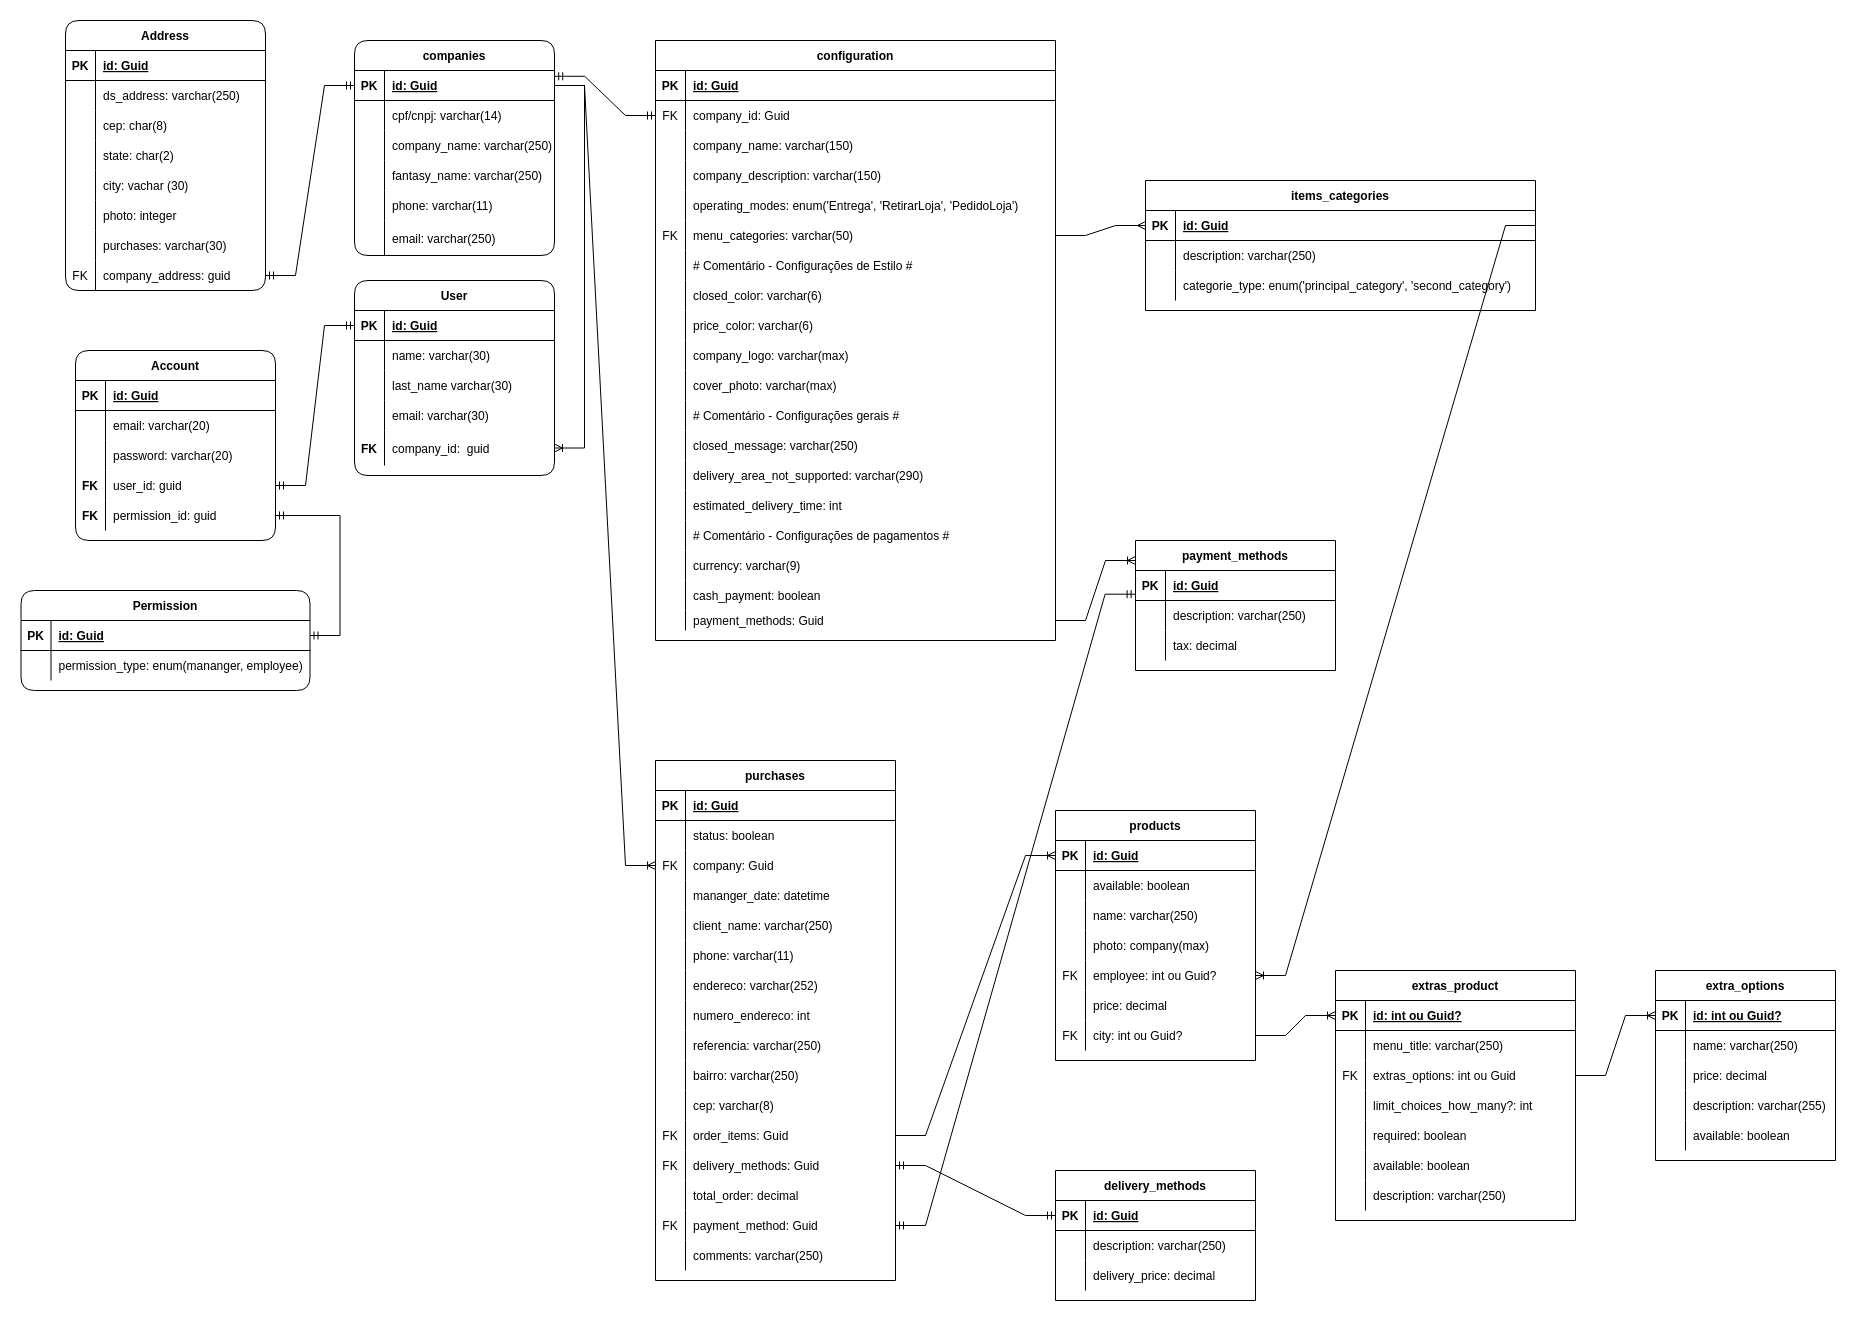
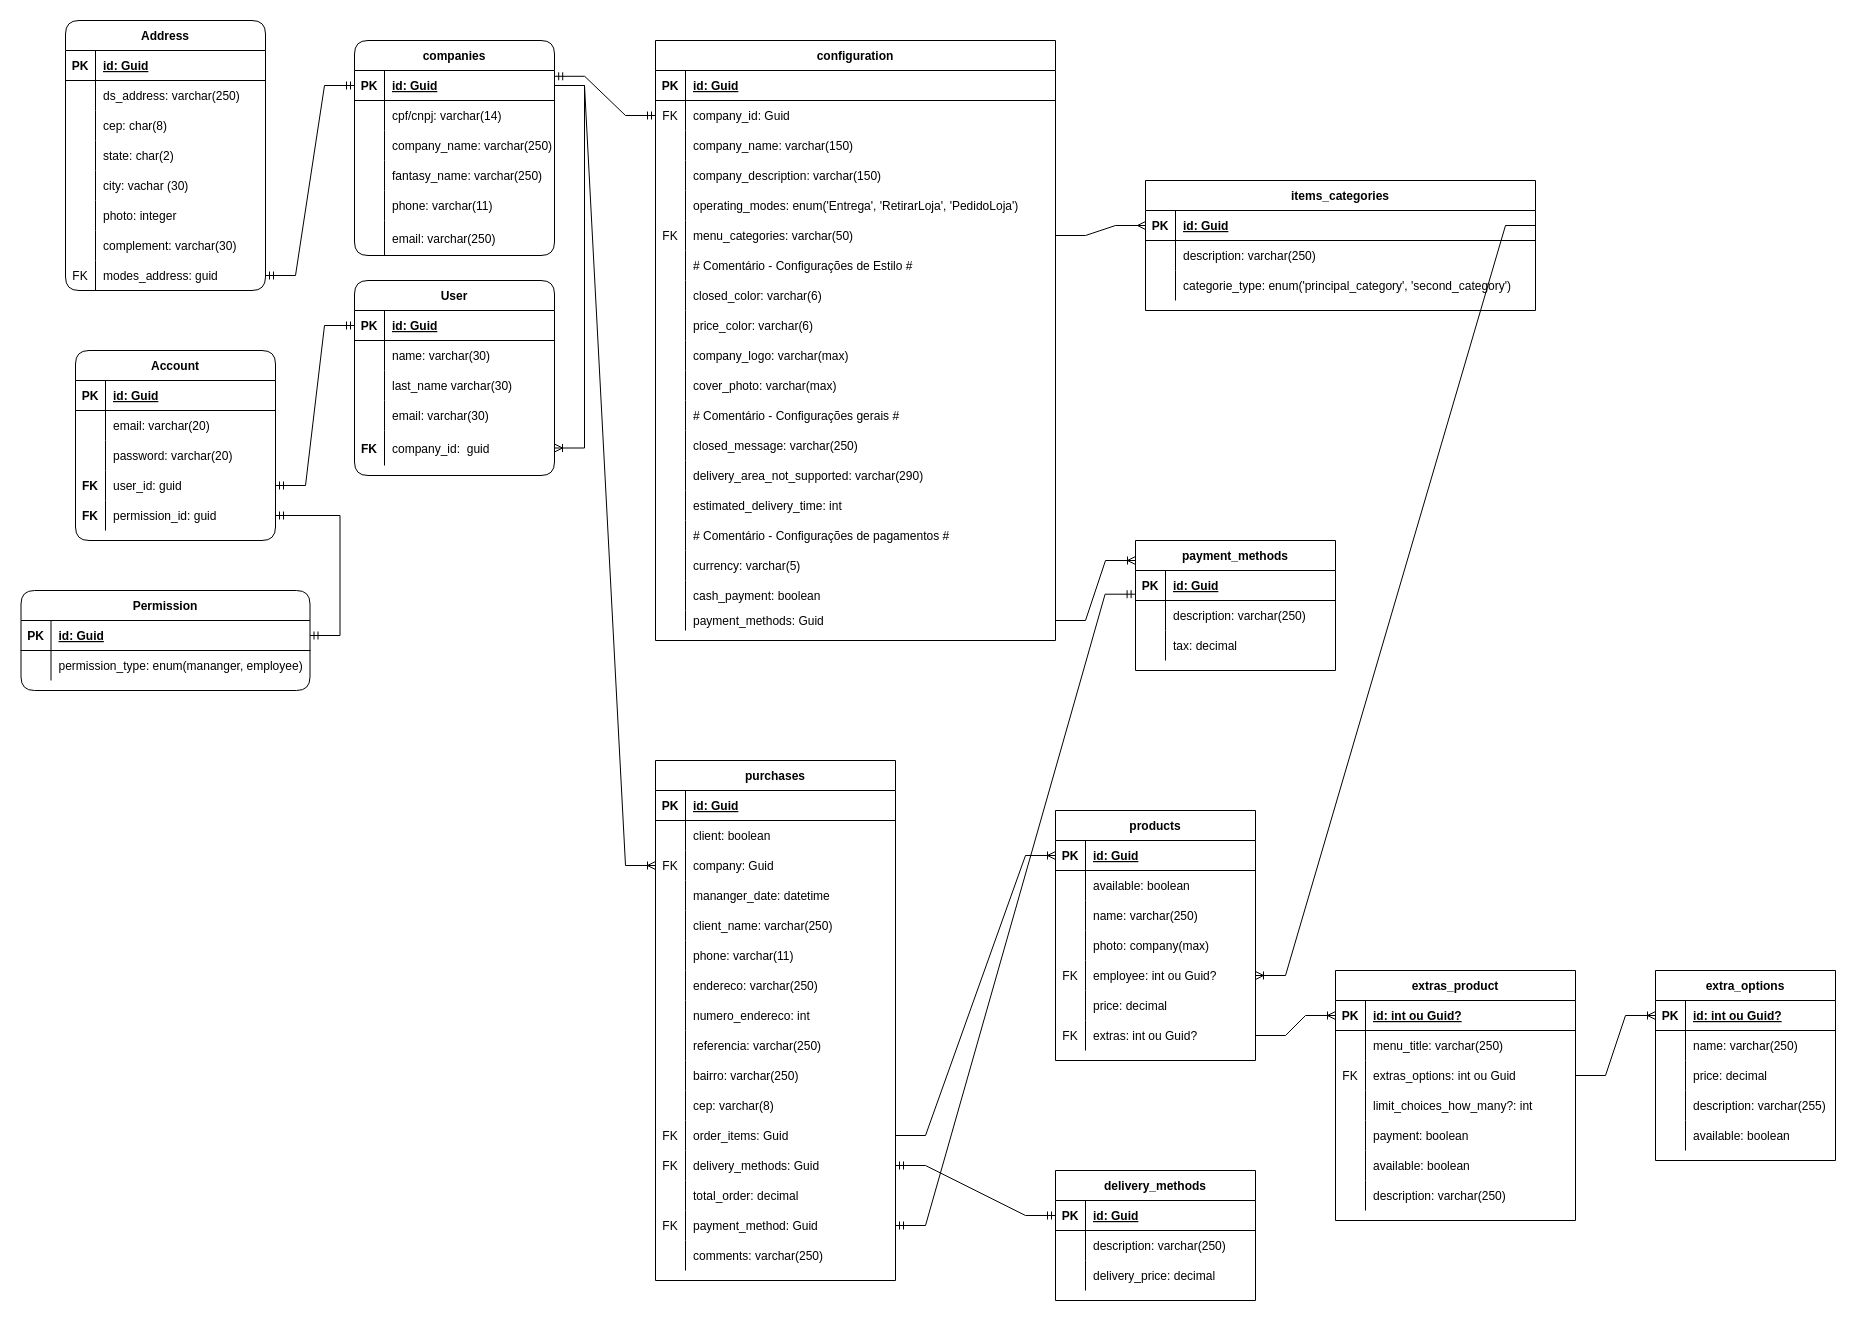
(174, 246) -> (176, 246)
(169, 276) -> (162, 276)
(757, 566) -> (757, 566)
(739, 836) -> (736, 836)
(764, 986) -> (764, 986)
(1143, 1036) -> (1151, 1036)
(1424, 1136) -> (1422, 1136)
